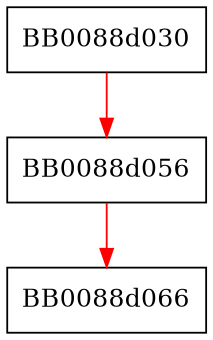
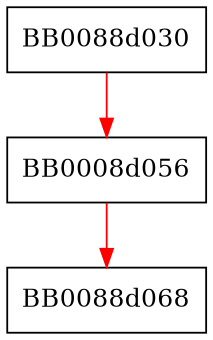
(107, 170) -> (107, 170)
(107, 300) -> (107, 300)
